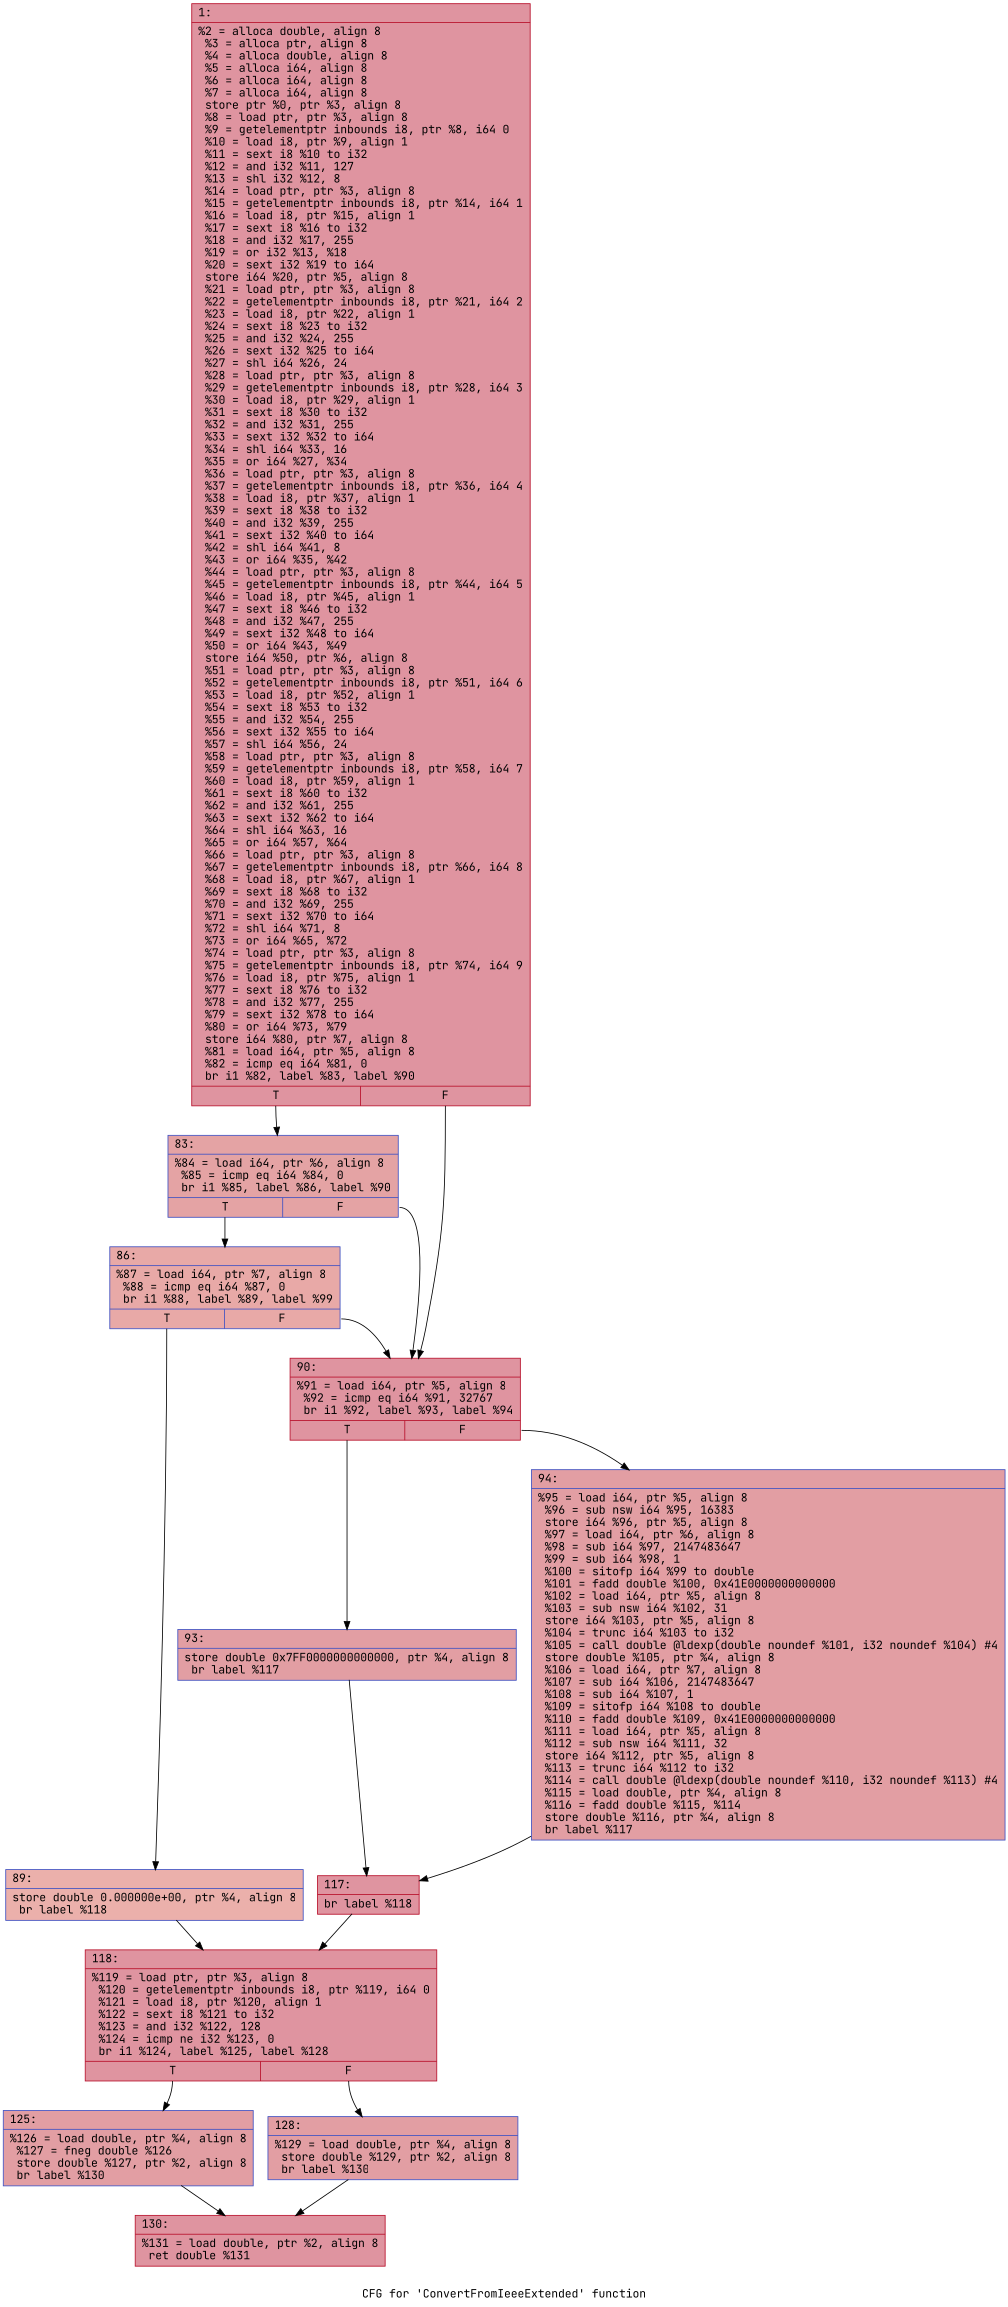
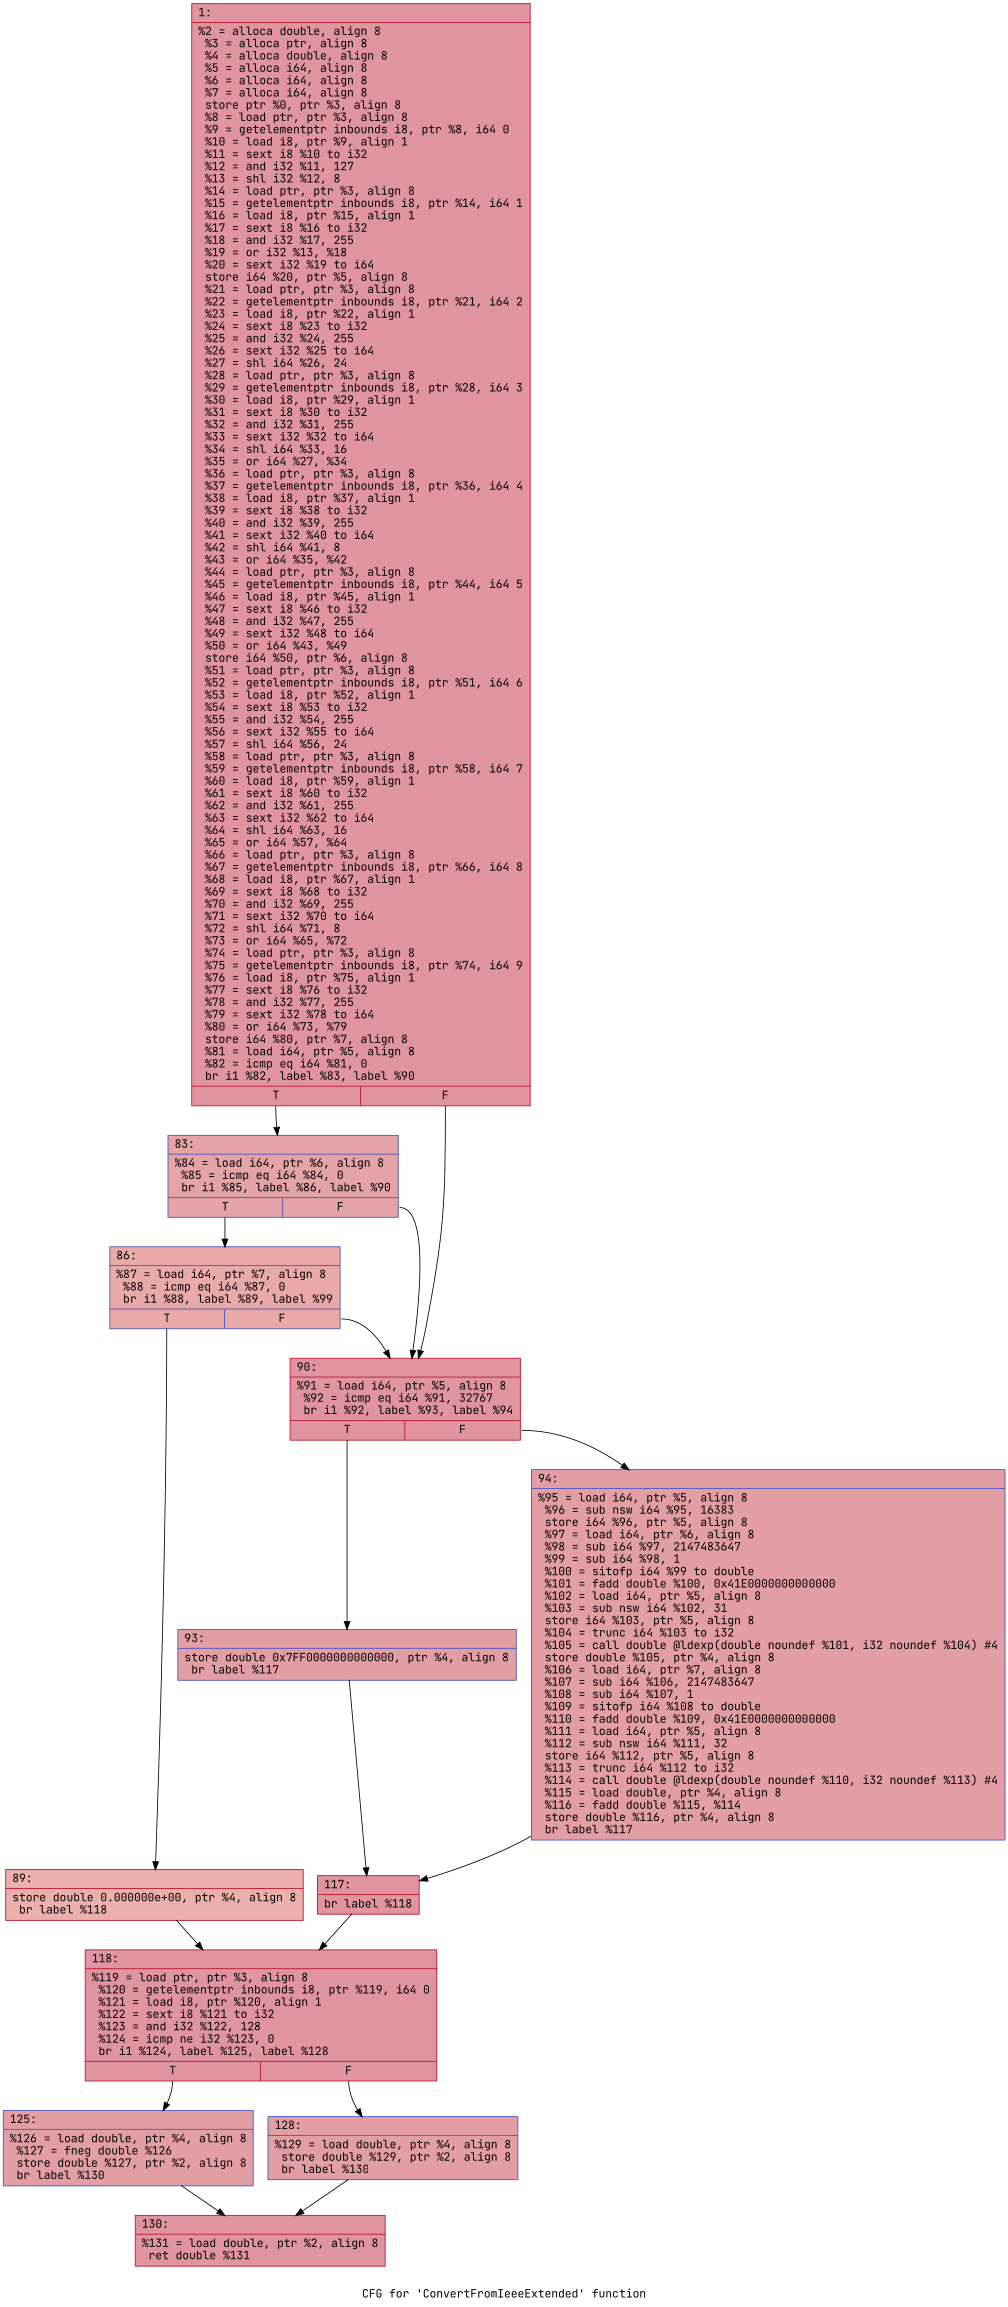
(154, 1895) -> (154, 1895)
